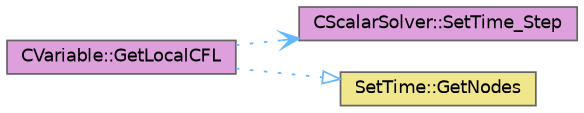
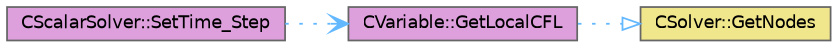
(259, 43) -> (308, 24)
(438, 89) -> (736, 24)
